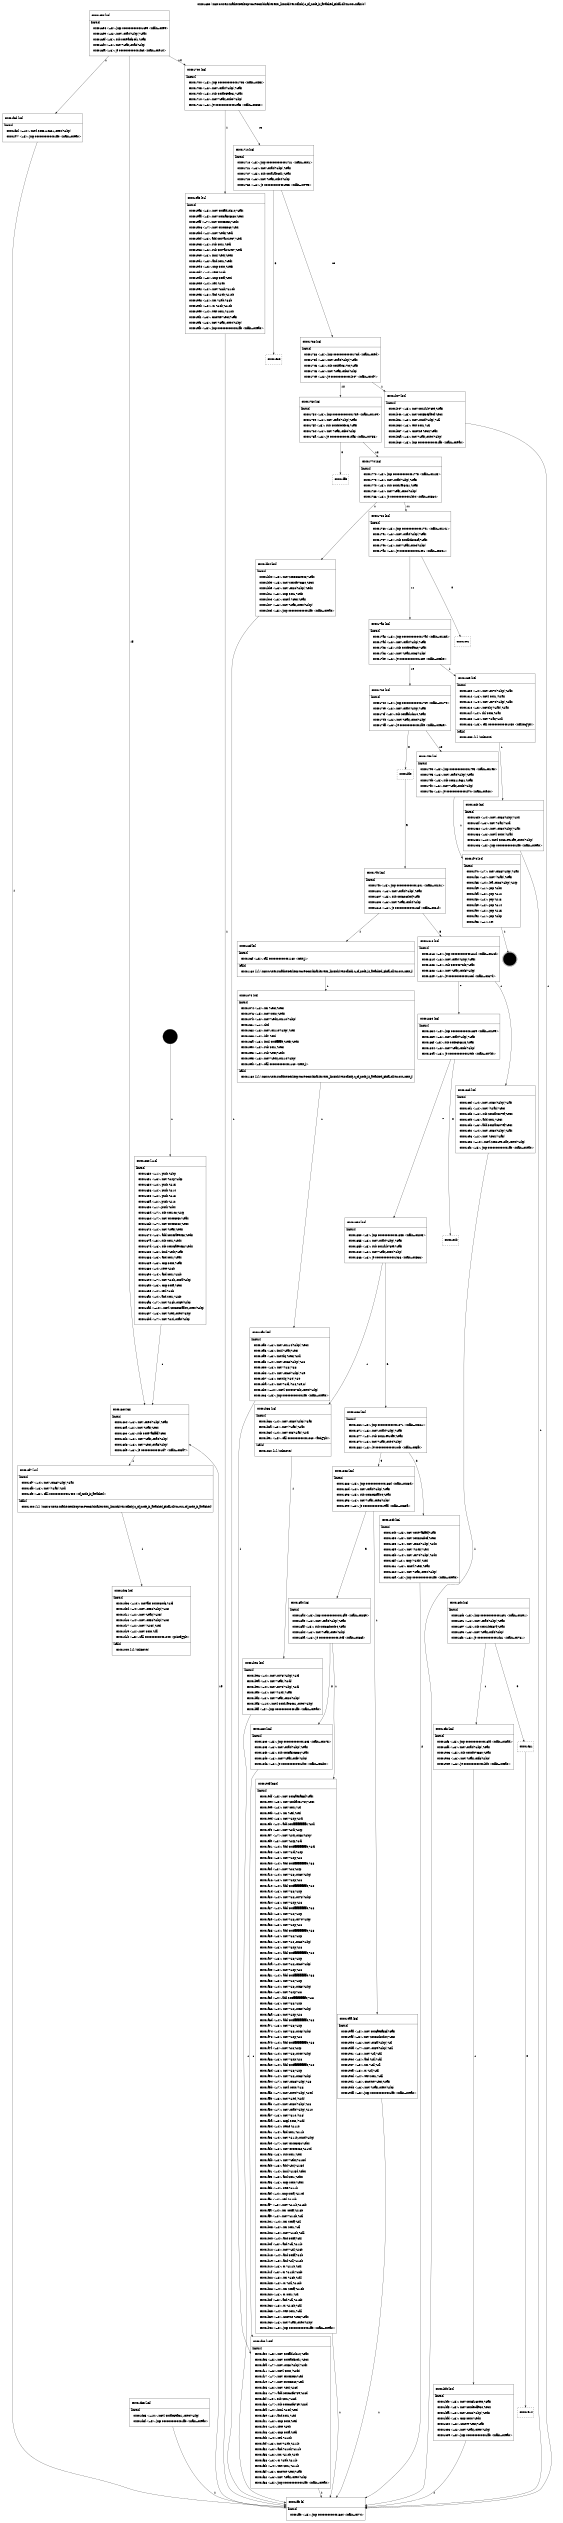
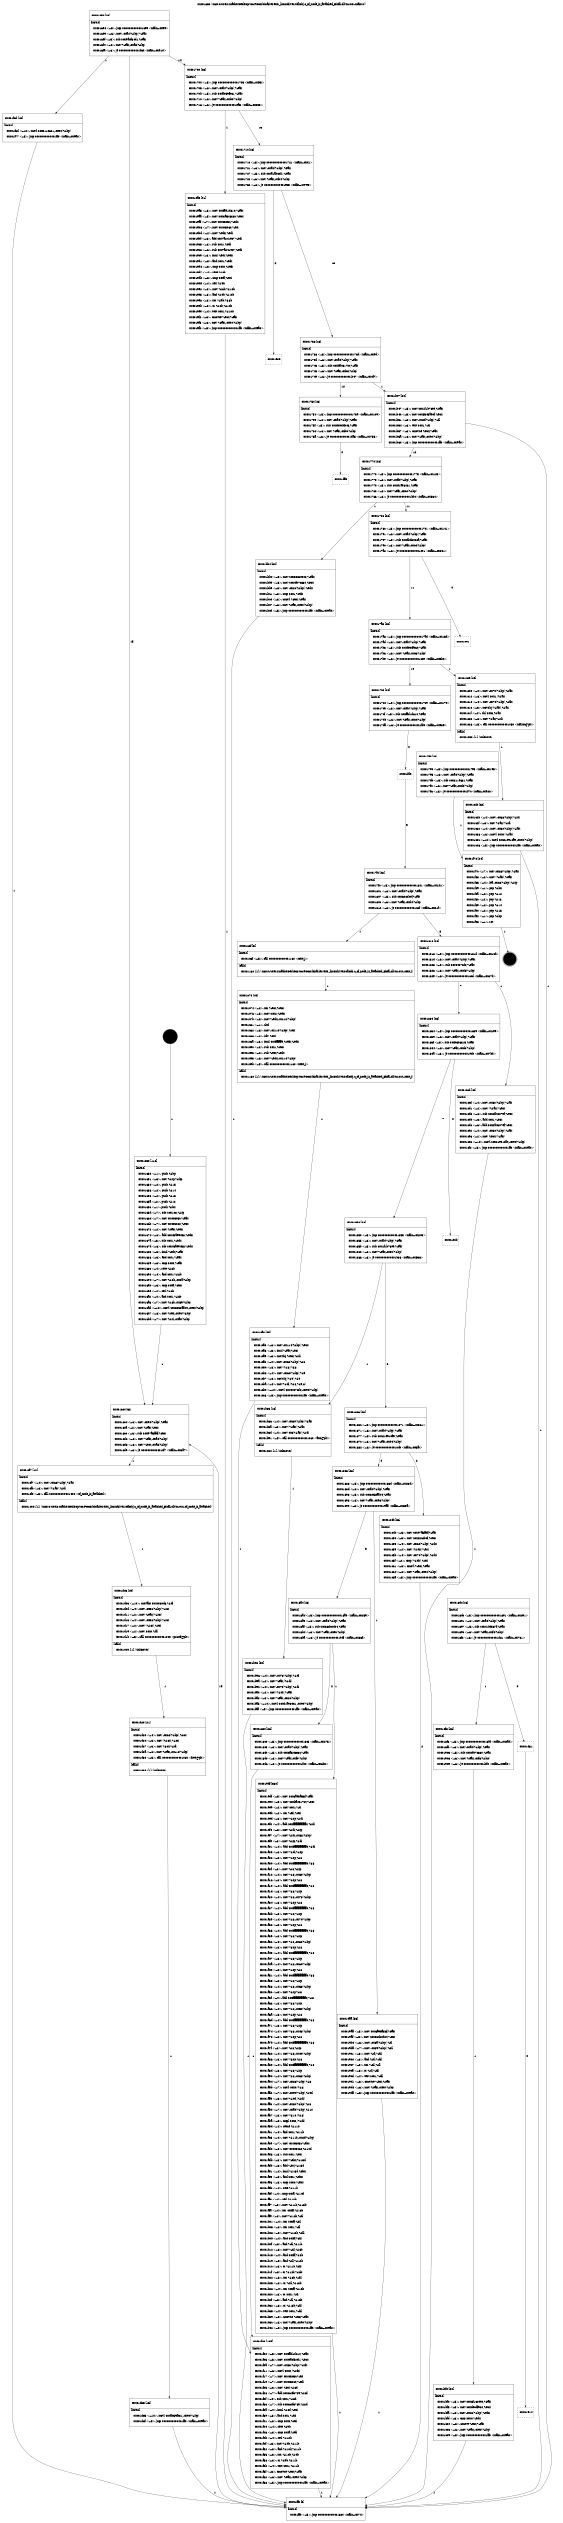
(370, 449) -> (412, 452)
(433, 740) -> none
none -> (168, 1747)
